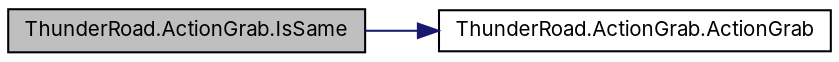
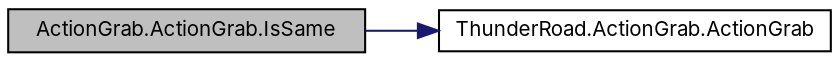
(187, 31) -> (187, 31)
